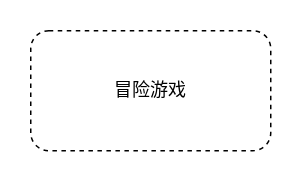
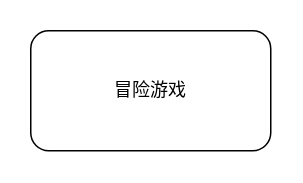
(151, 91) -> (151, 91)
